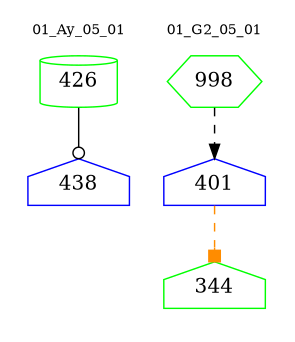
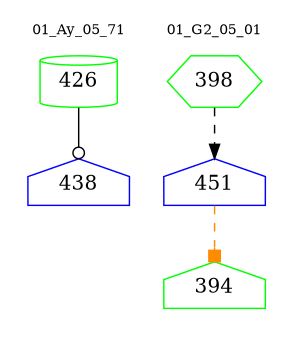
(79, 31) -> (79, 31)
(215, 82) -> (215, 82)
(215, 185) -> (215, 185)
(215, 288) -> (215, 288)
